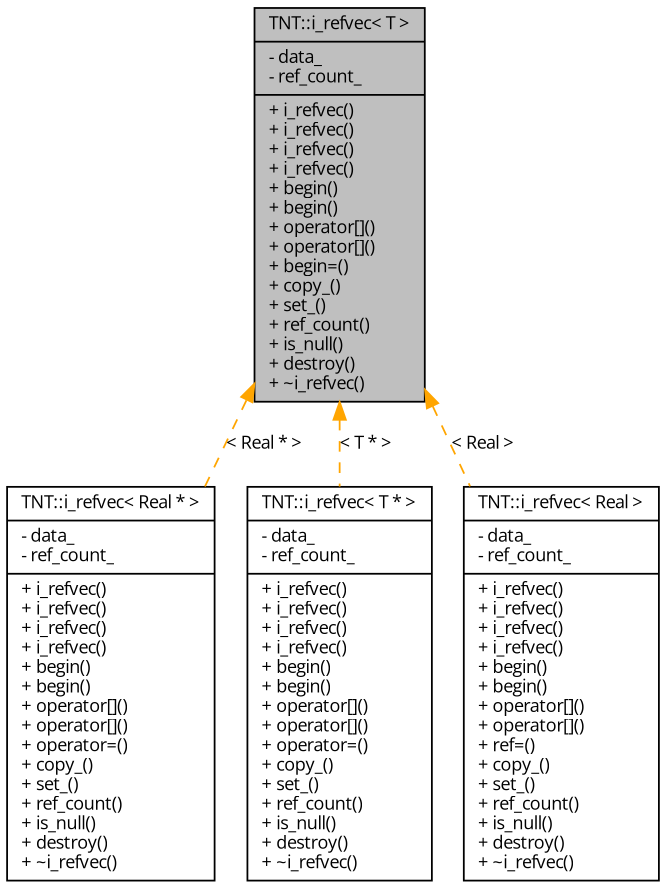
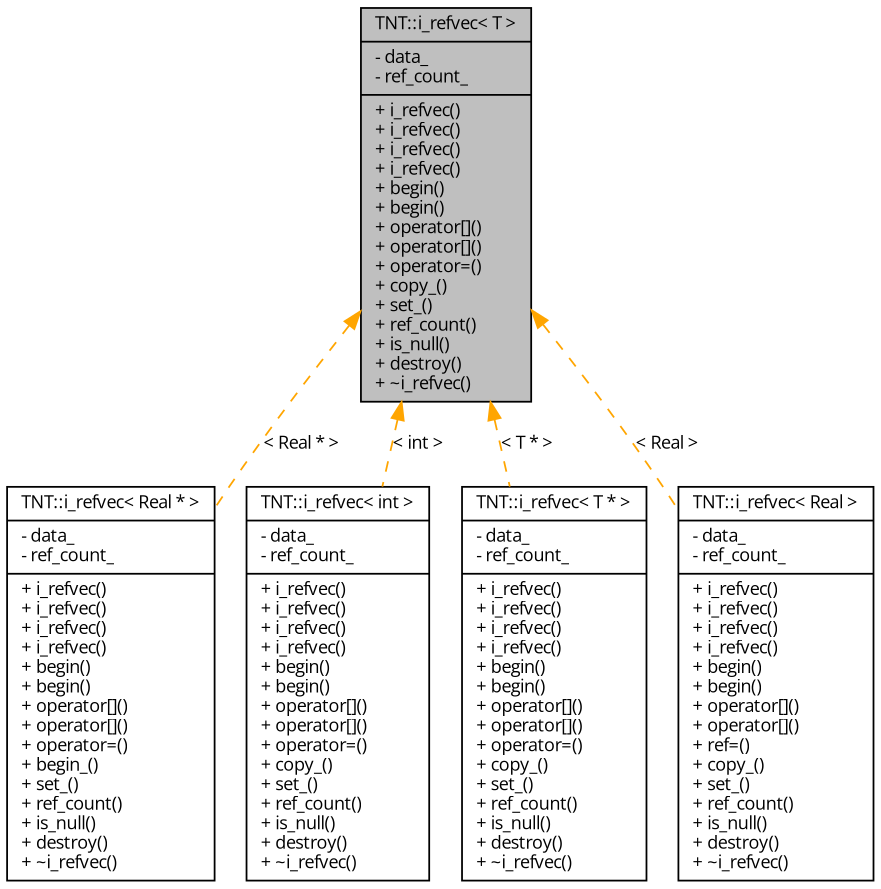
(309, 267) -> (429, 267)
none -> (338, 684)
(58, 765) -> (60, 765)
